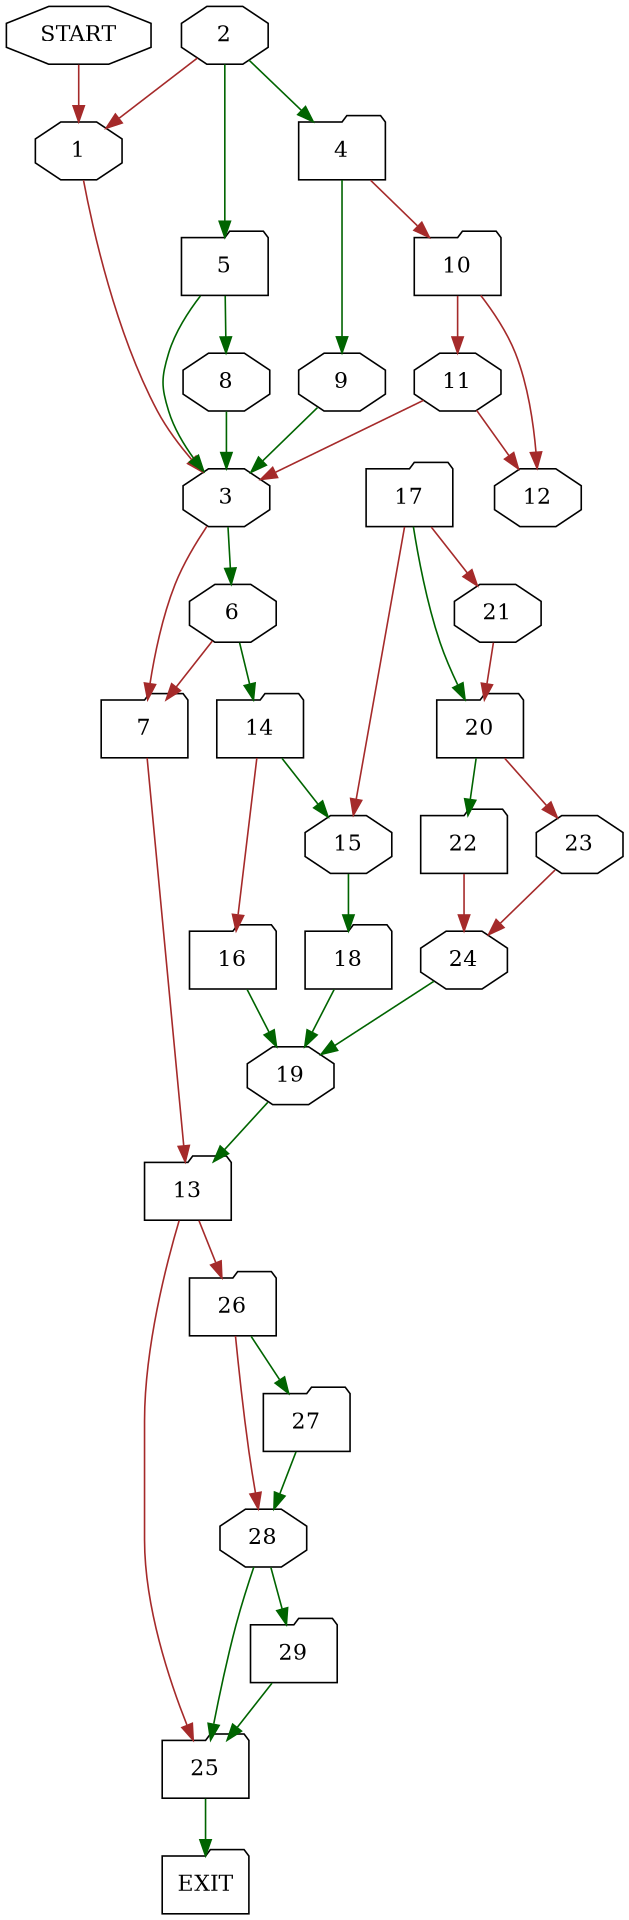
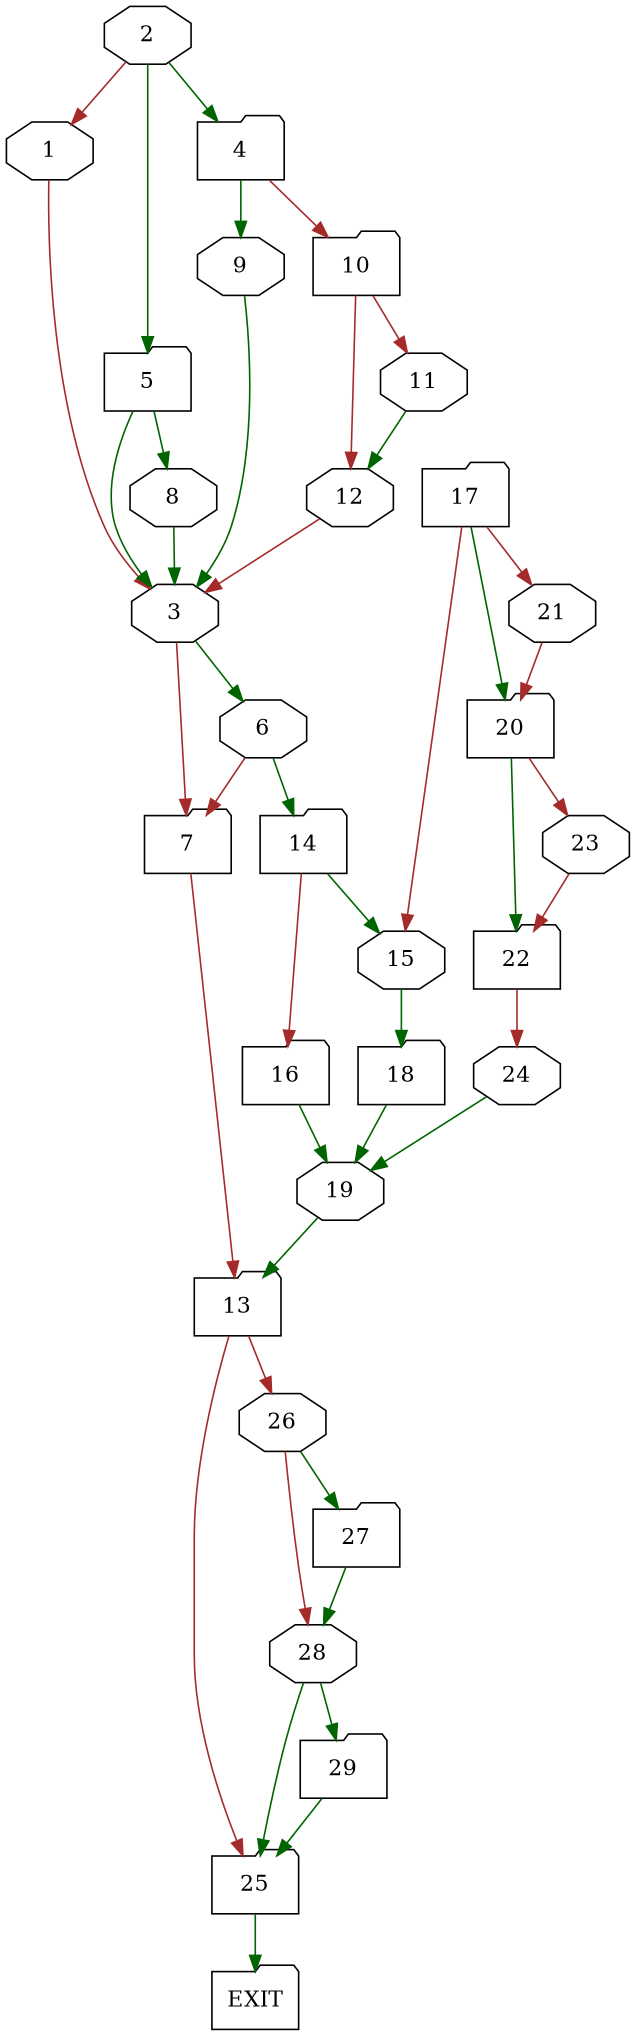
(79, 35) -> none
(493, 433) -> (391, 433)
(350, 436) -> (269, 551)
(528, 897) -> (556, 896)
(233, 1307) -> (283, 1423)
